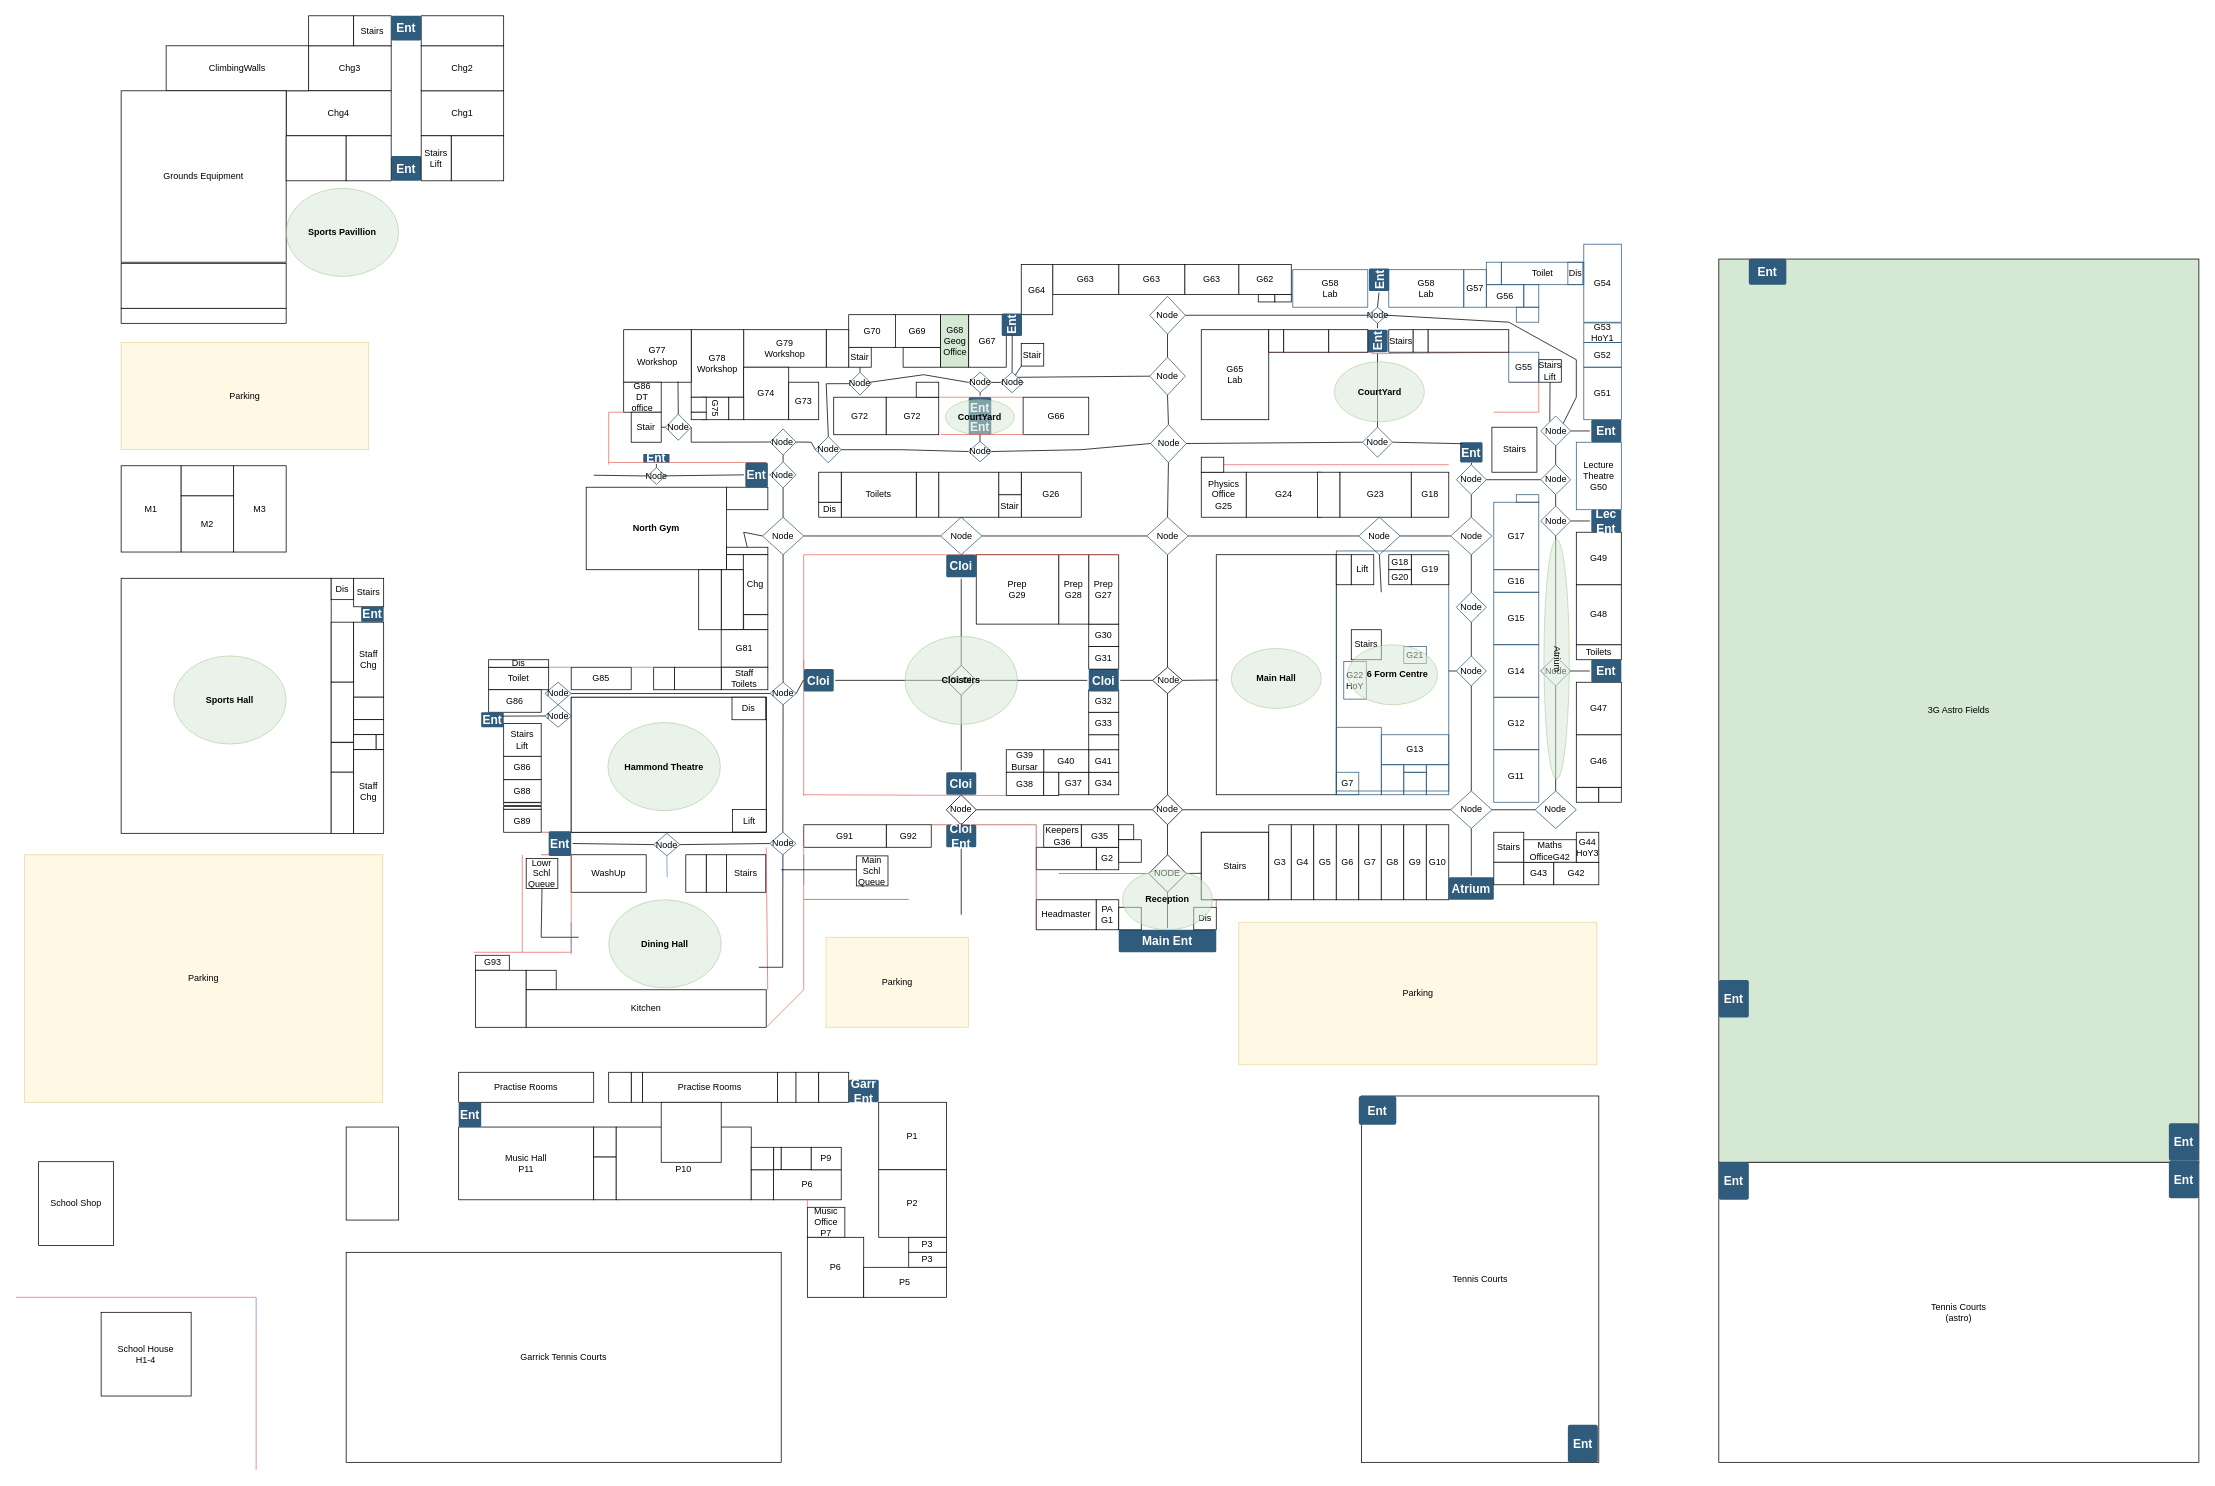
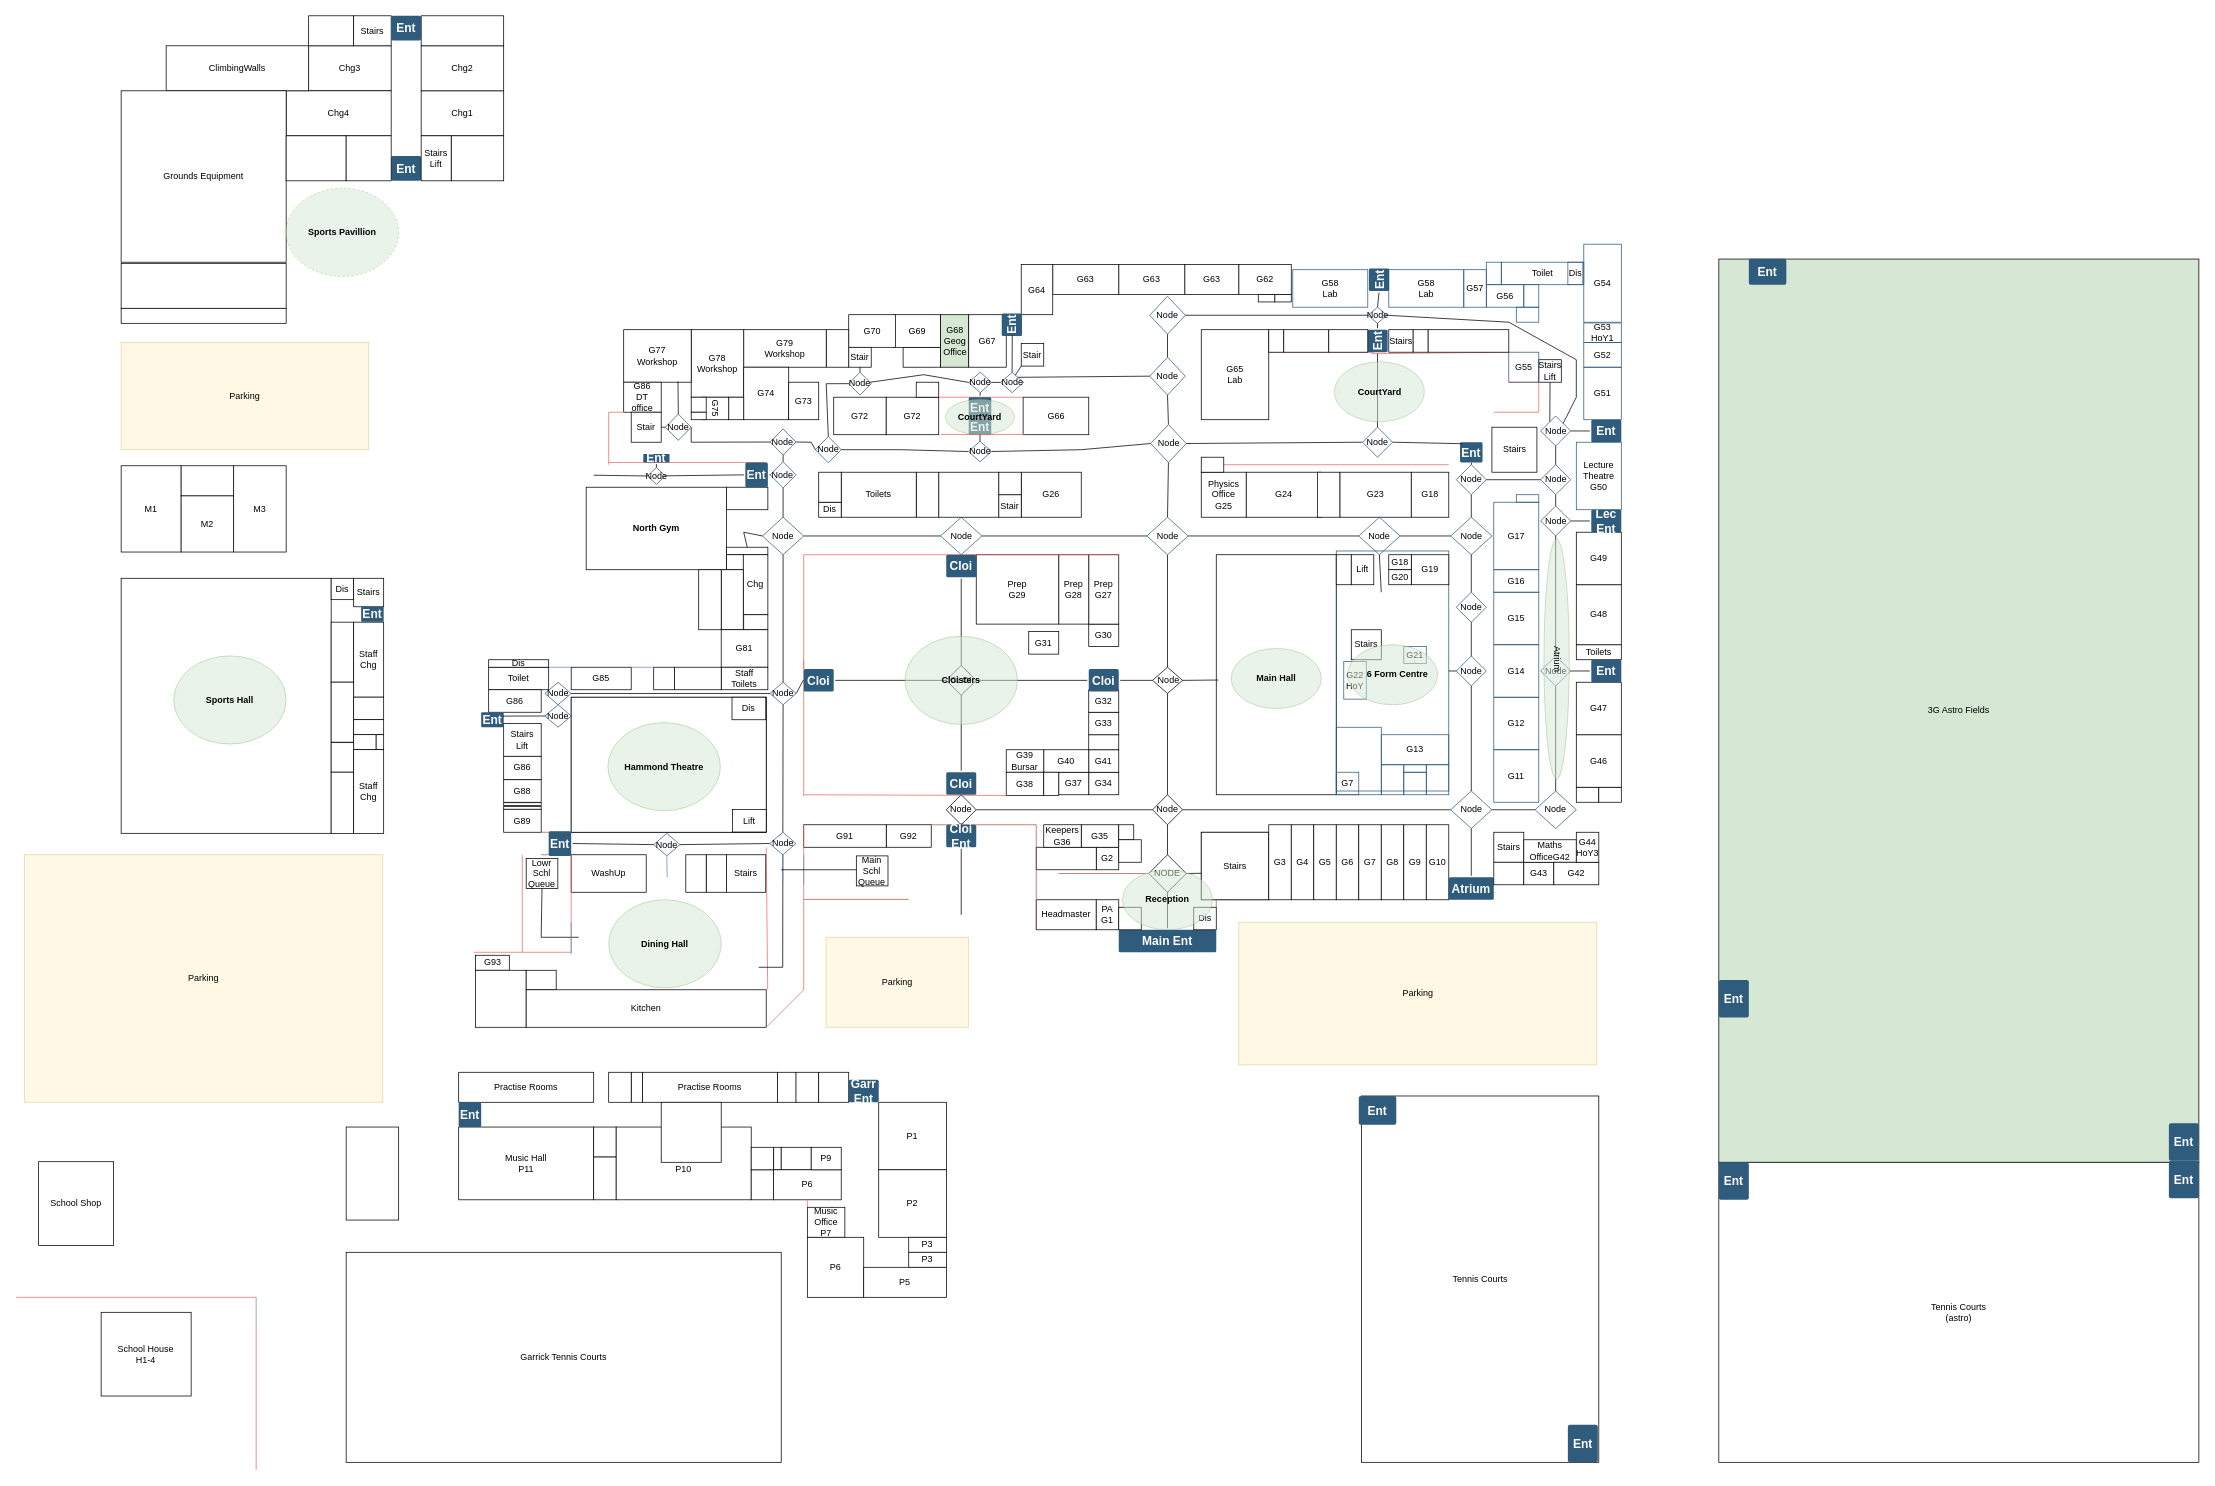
(342, 232) -> (342, 232)
(1104, 658) -> (1044, 643)
